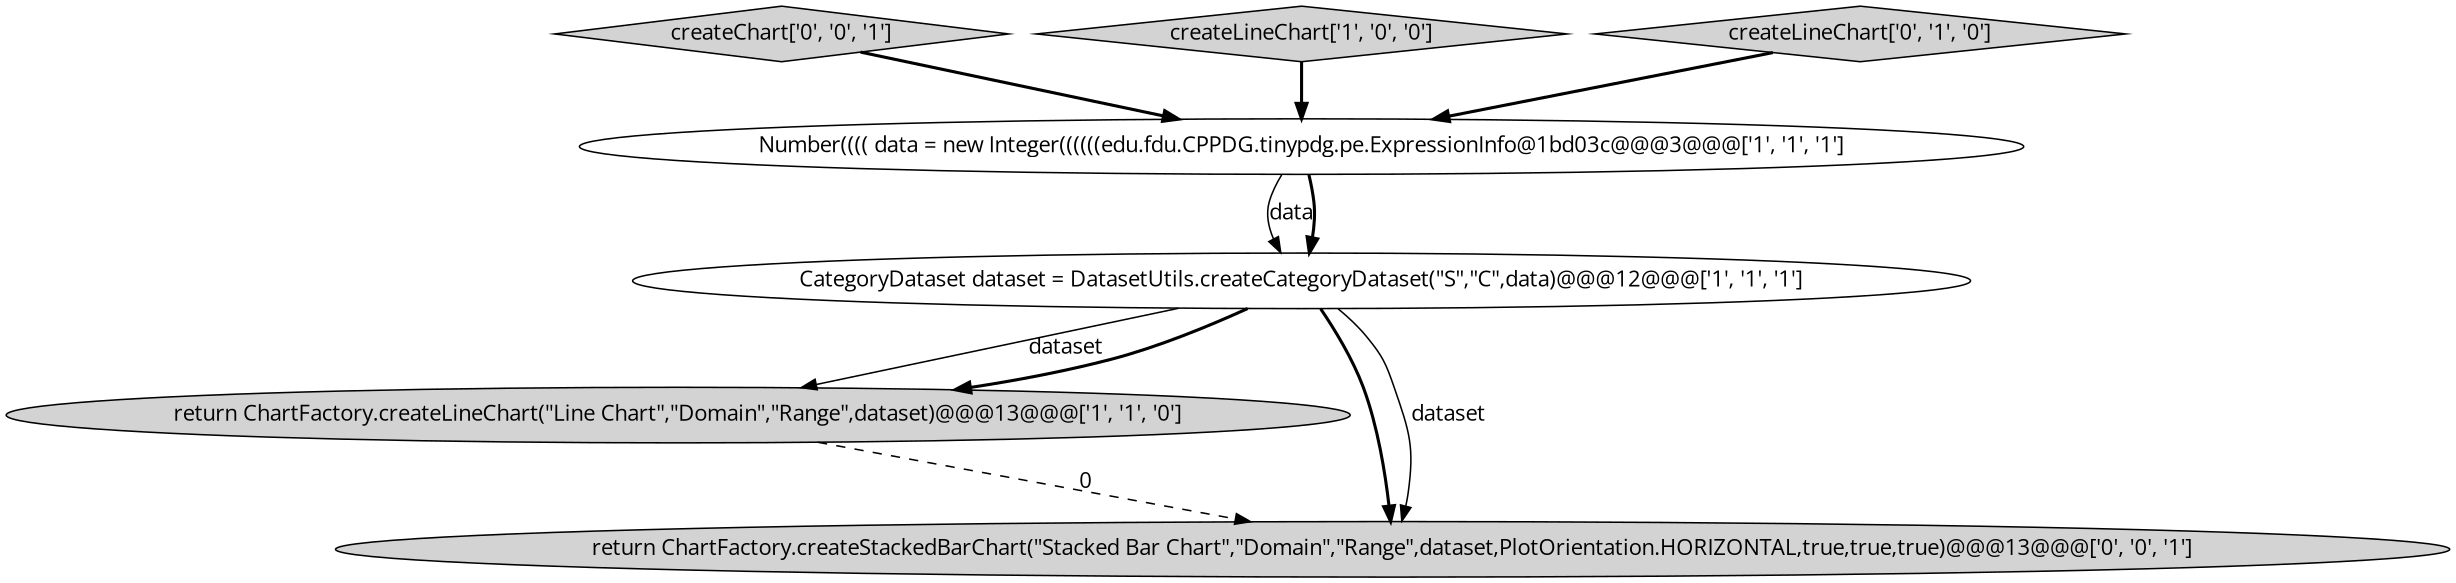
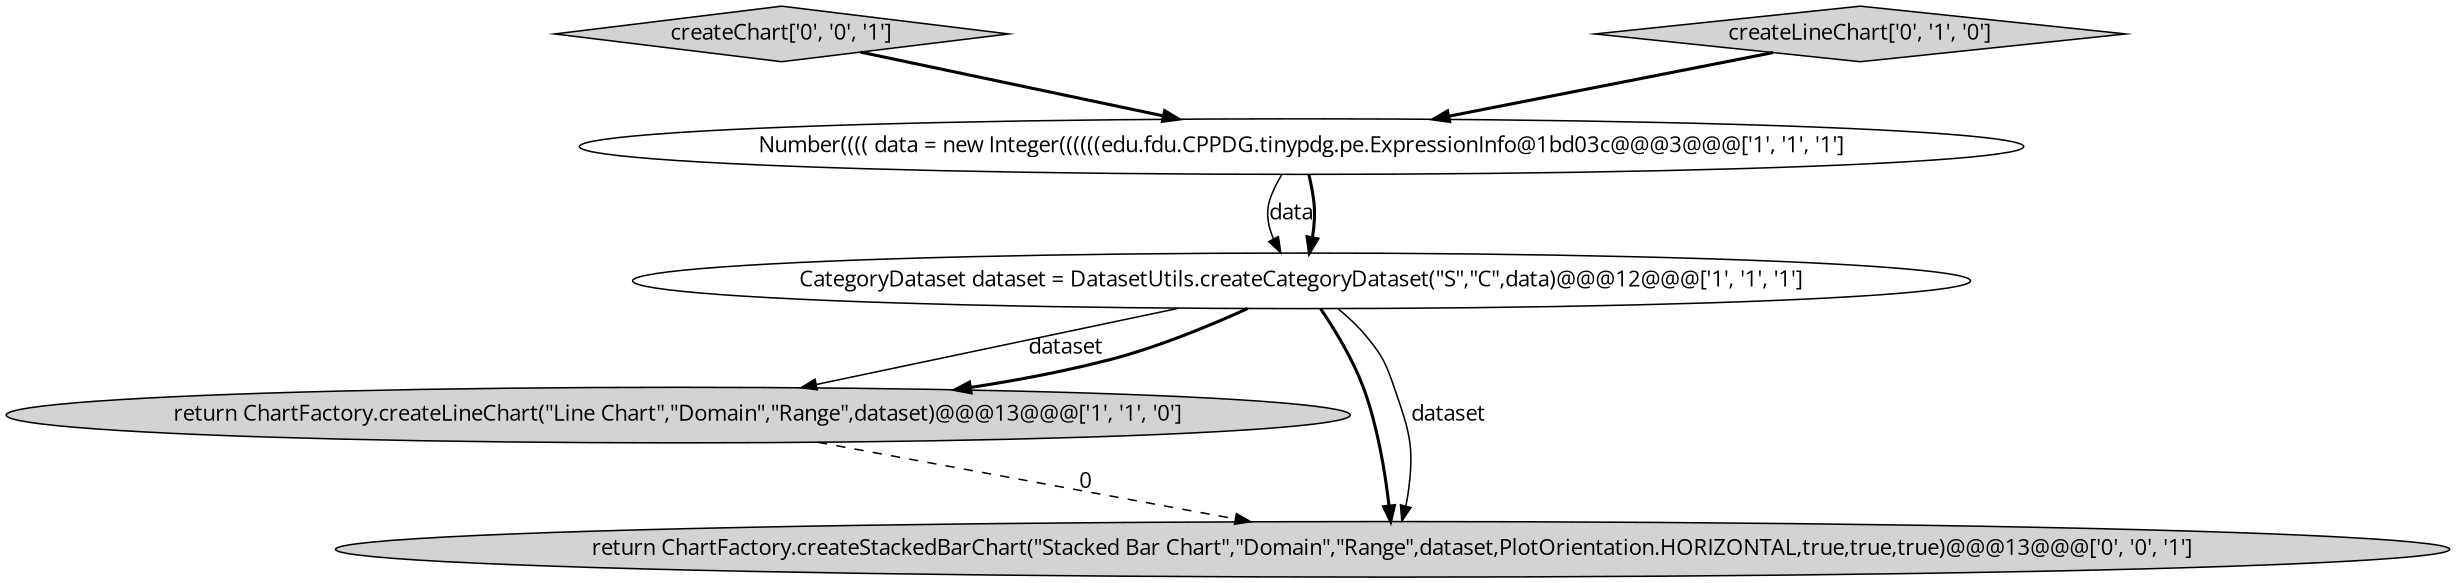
(1302, 34) -> none
